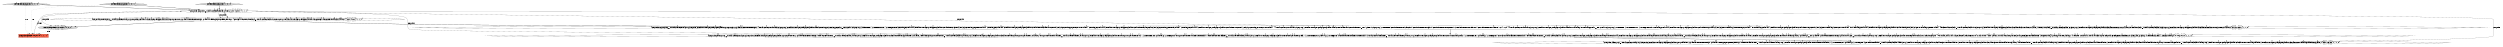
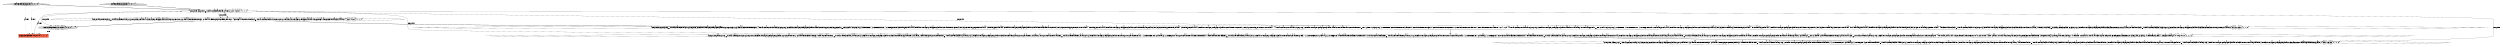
(219, 4) -> none
(27, 19) -> (27, 19)
(33, 19) -> (33, 19)
